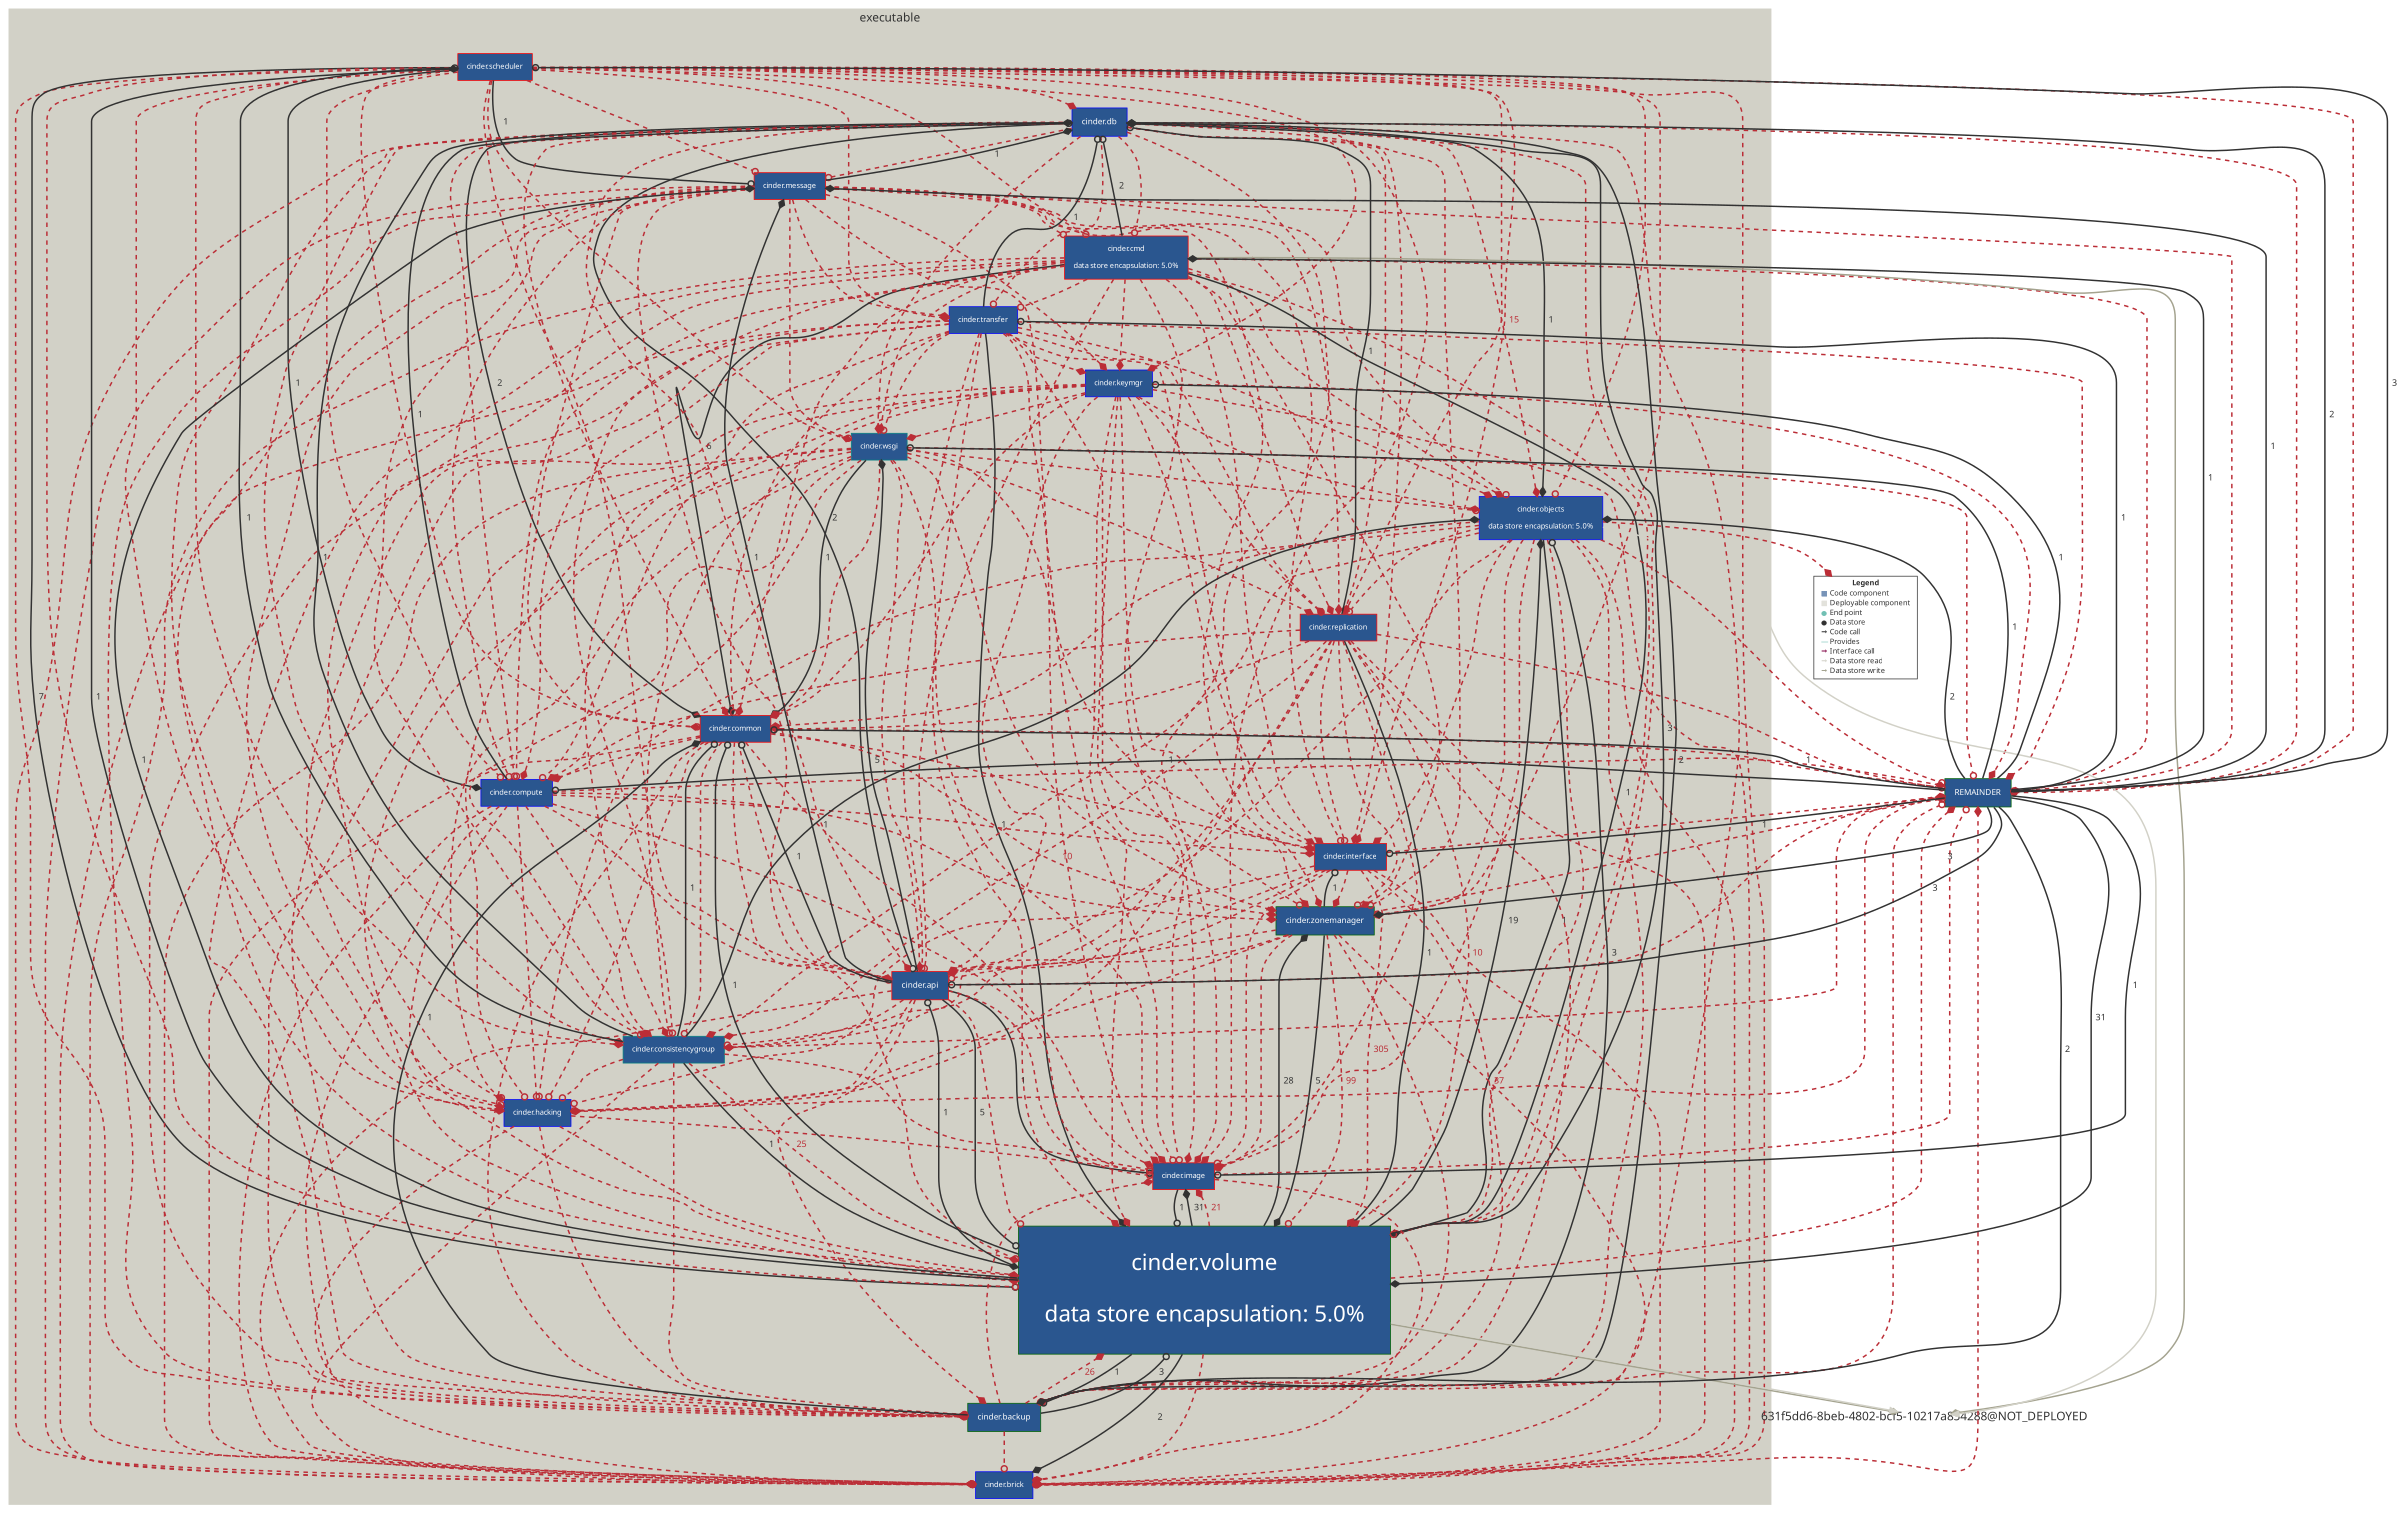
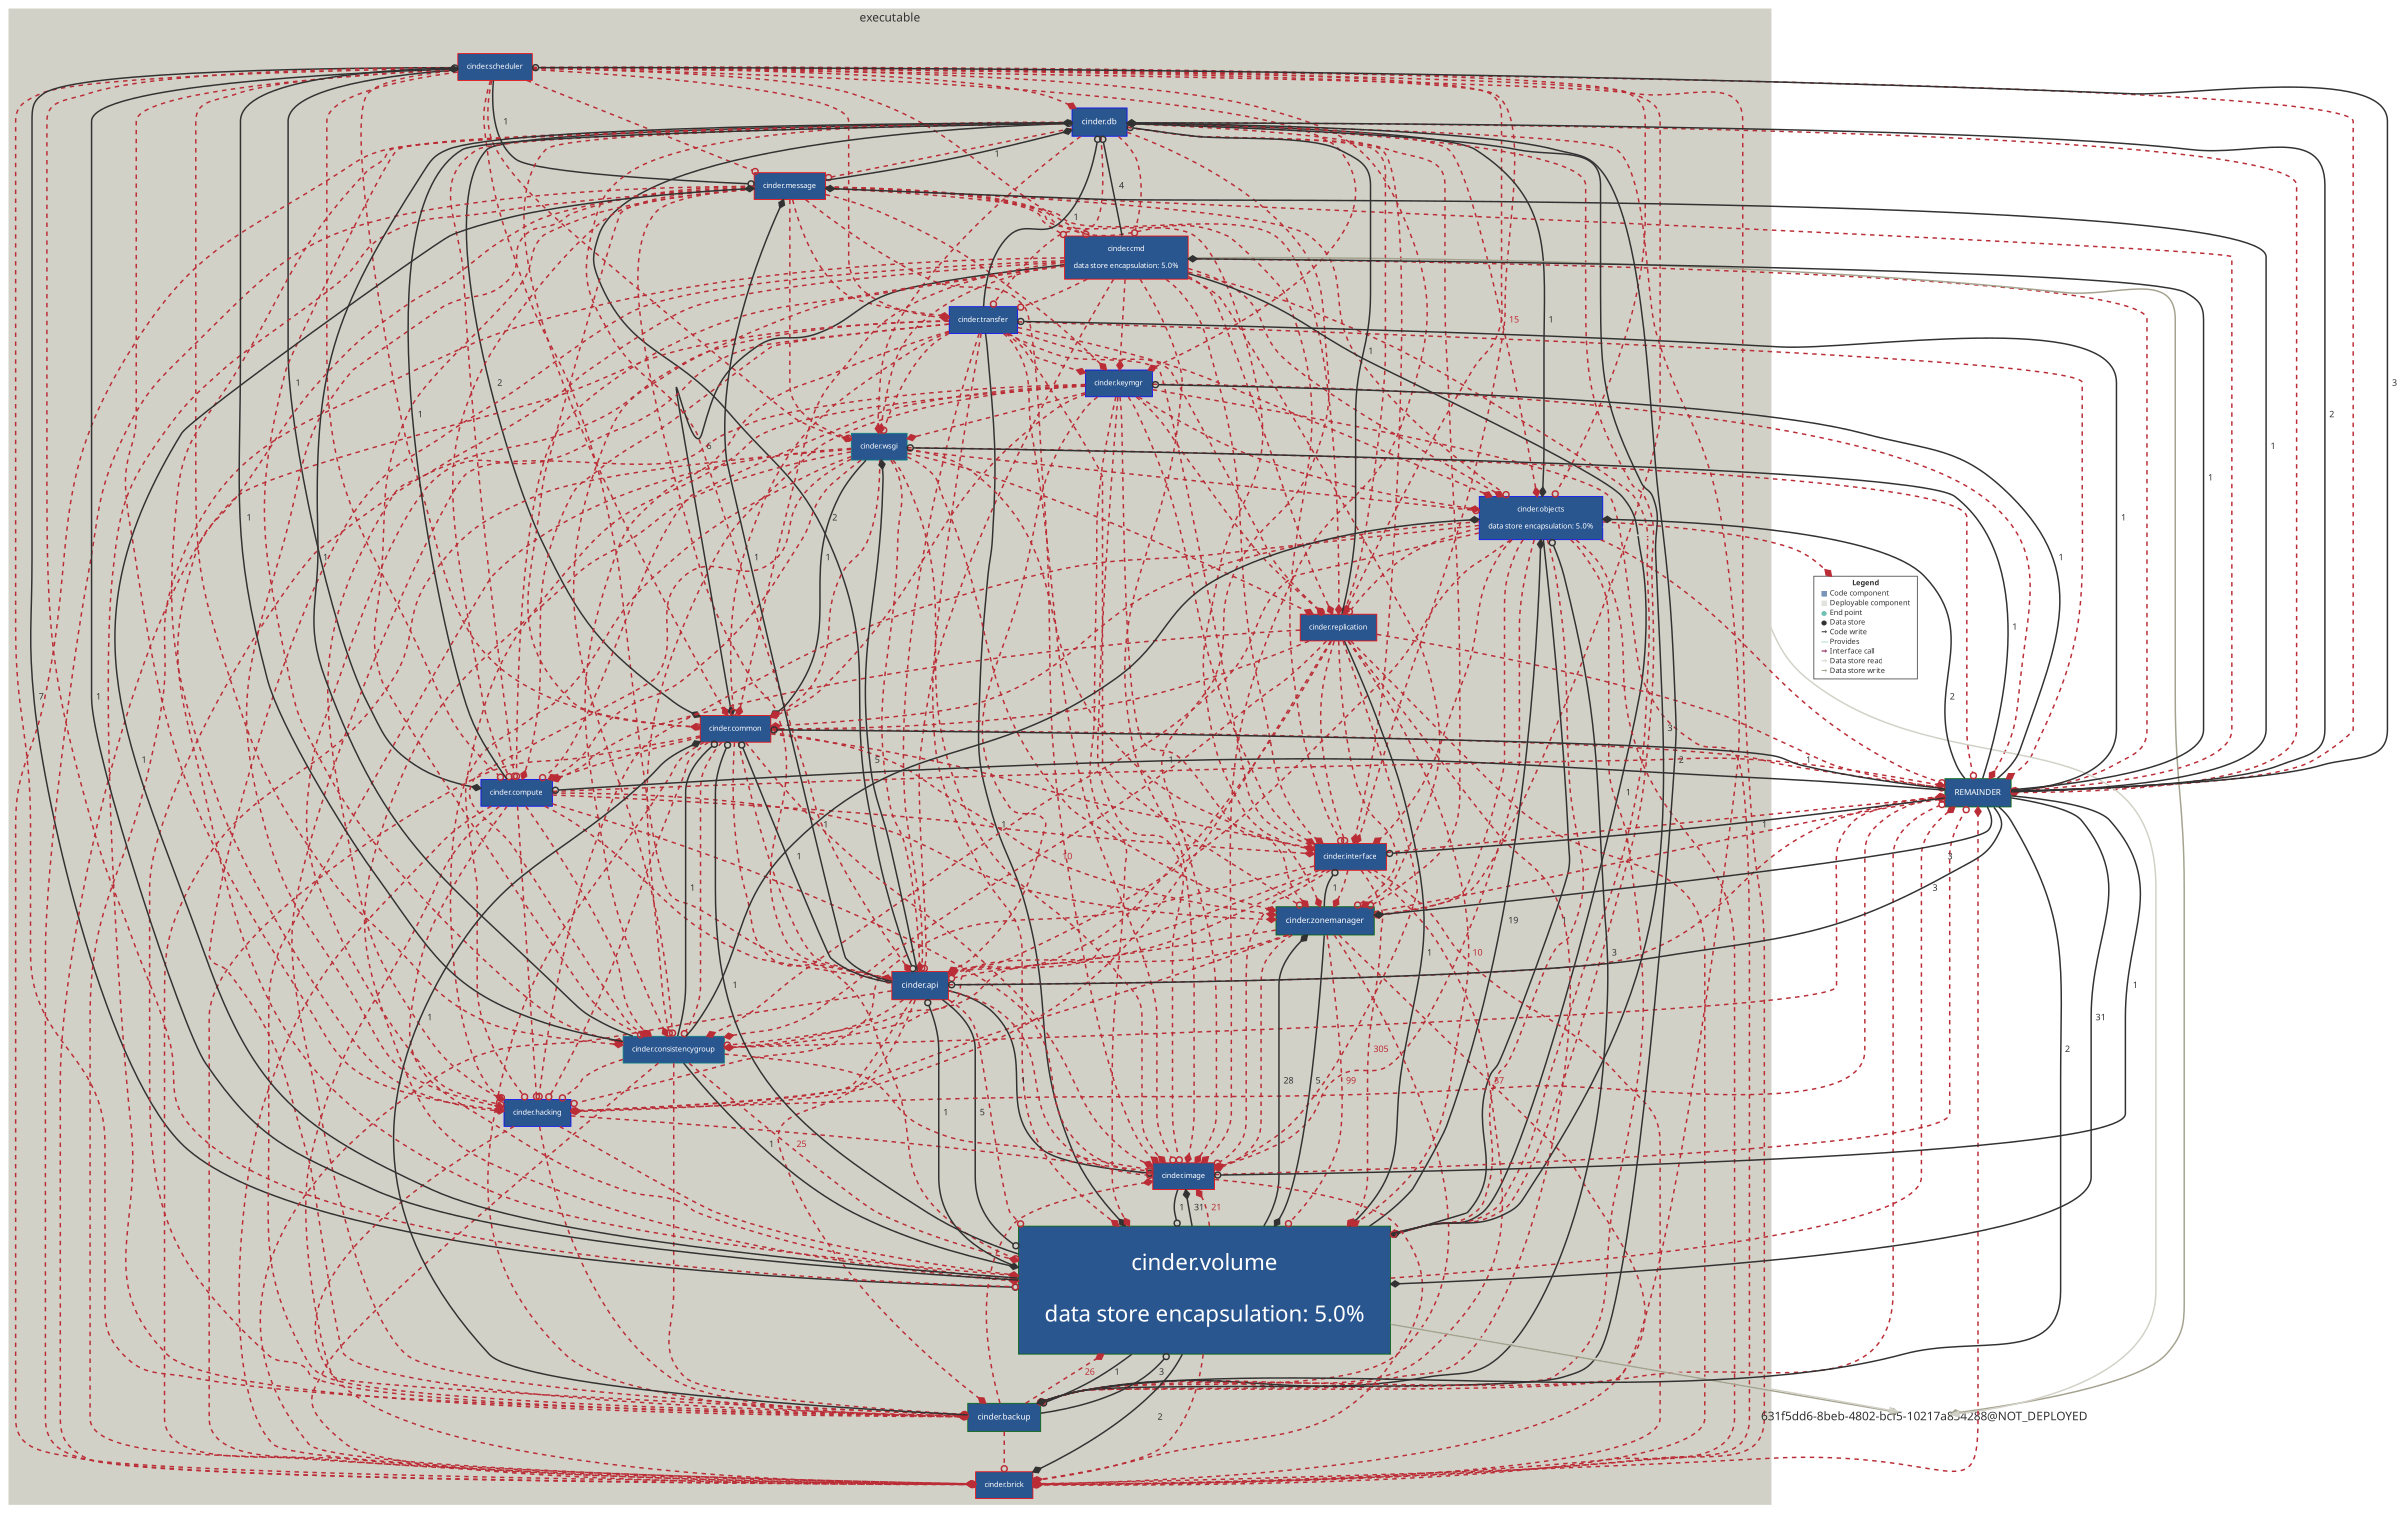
(1119, 186) -> (1119, 186)
(1845, 632) -> (1849, 632)
(1004, 1485) -> (1004, 1485)
